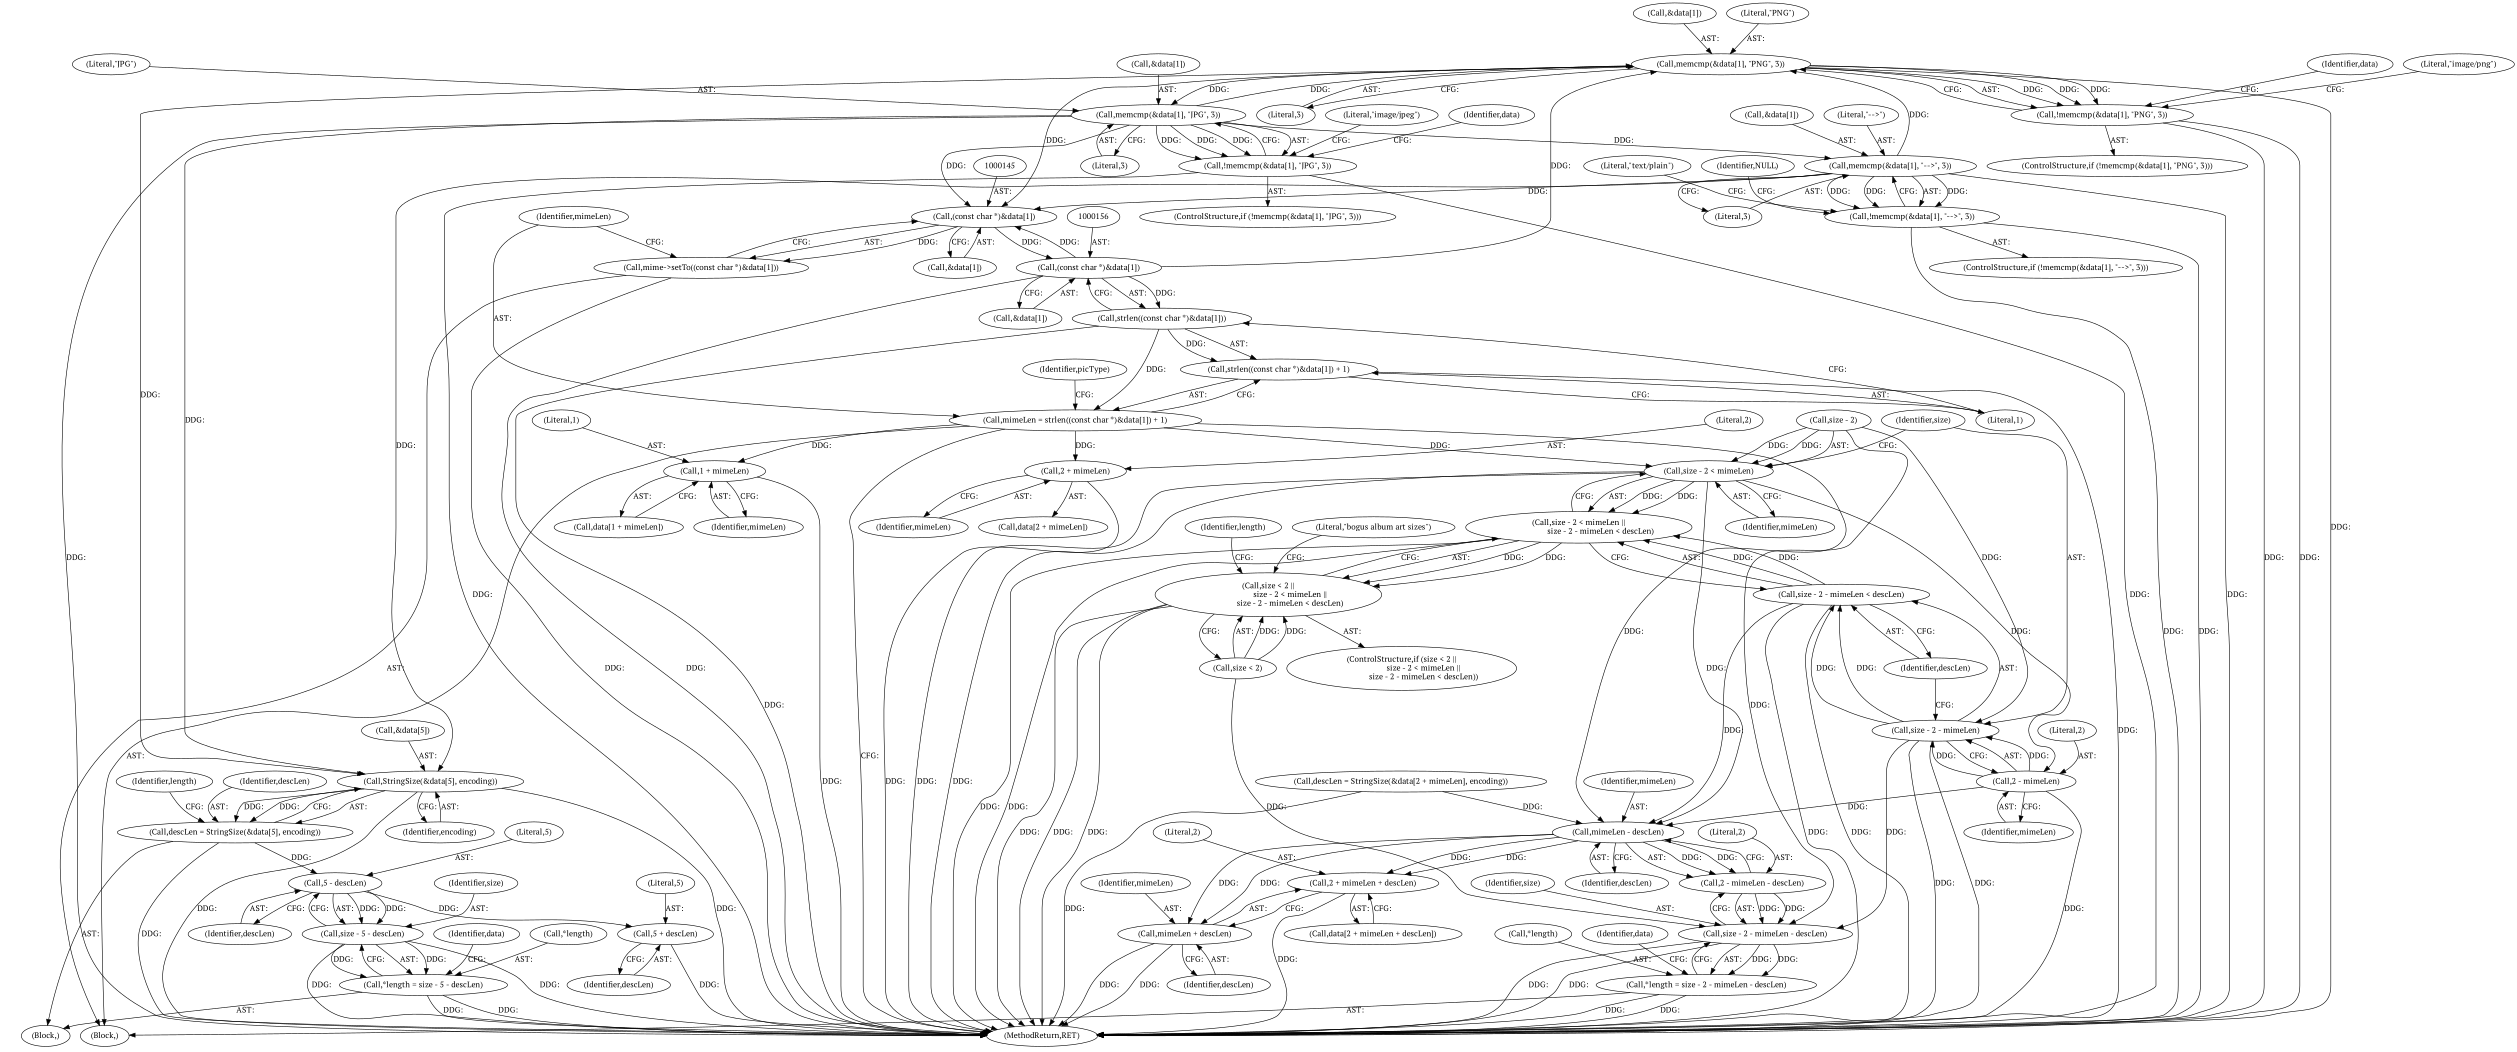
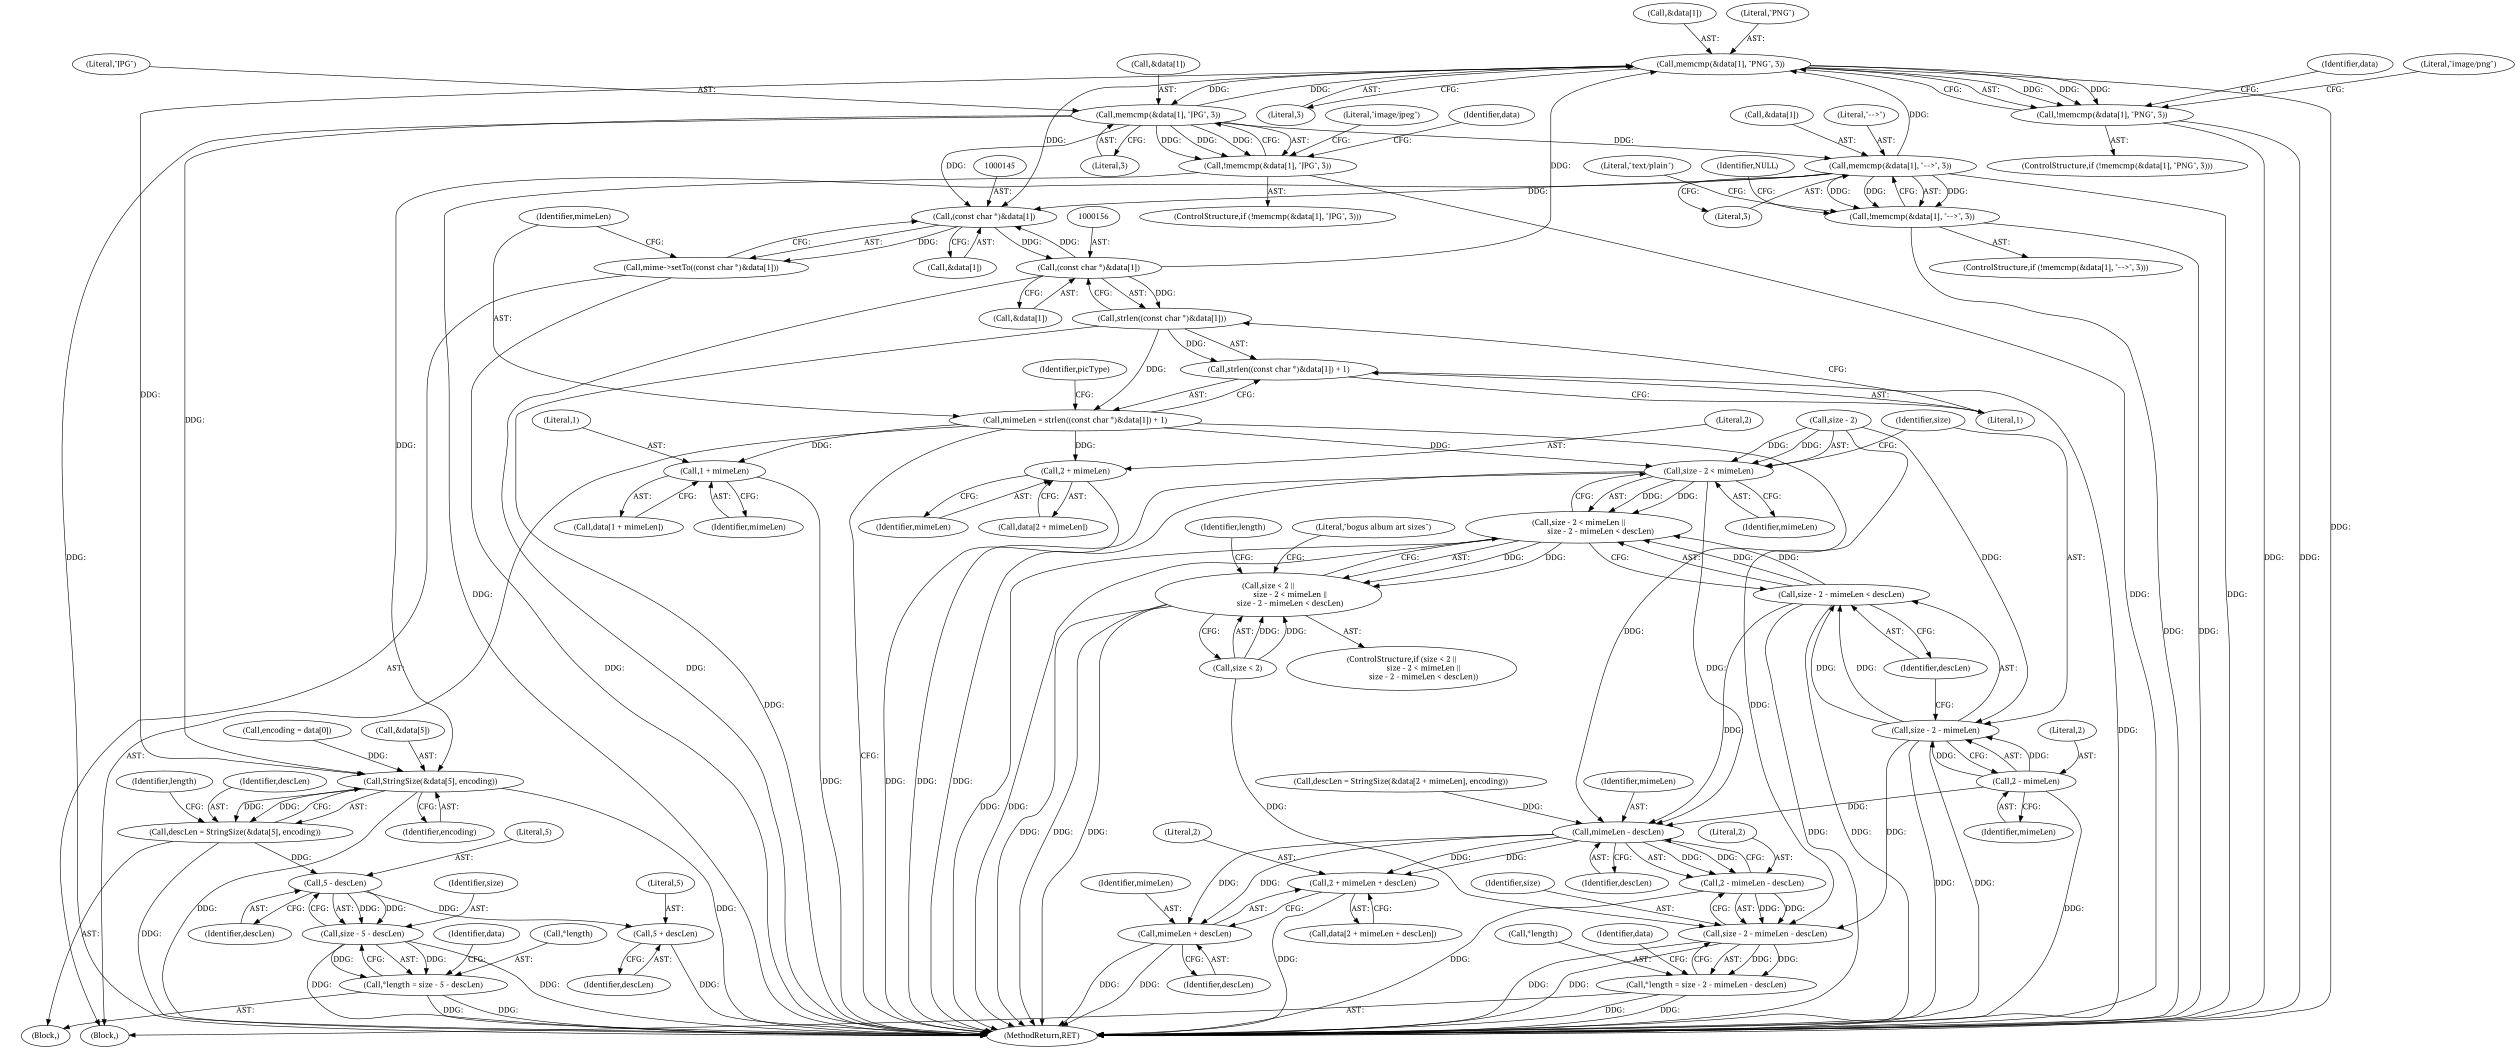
none -> (1039, 499)
(1971, 595) -> none
none -> (287, 731)
(1137, 829) -> (1410, 977)
